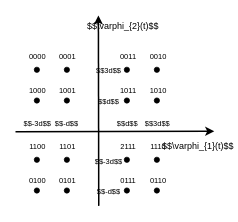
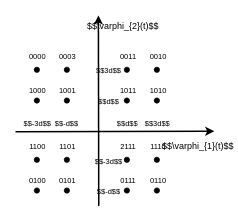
(68, 56) -> (68, 56)
